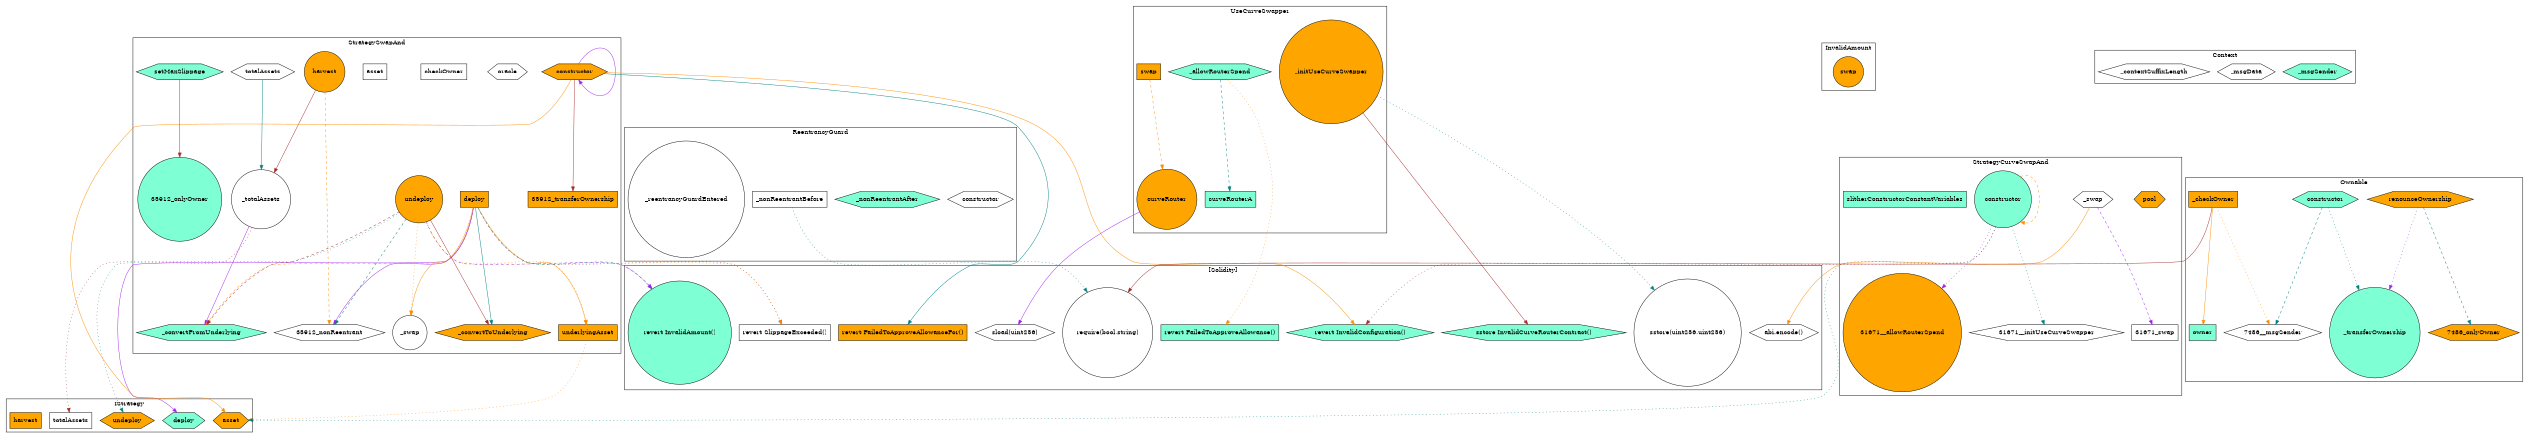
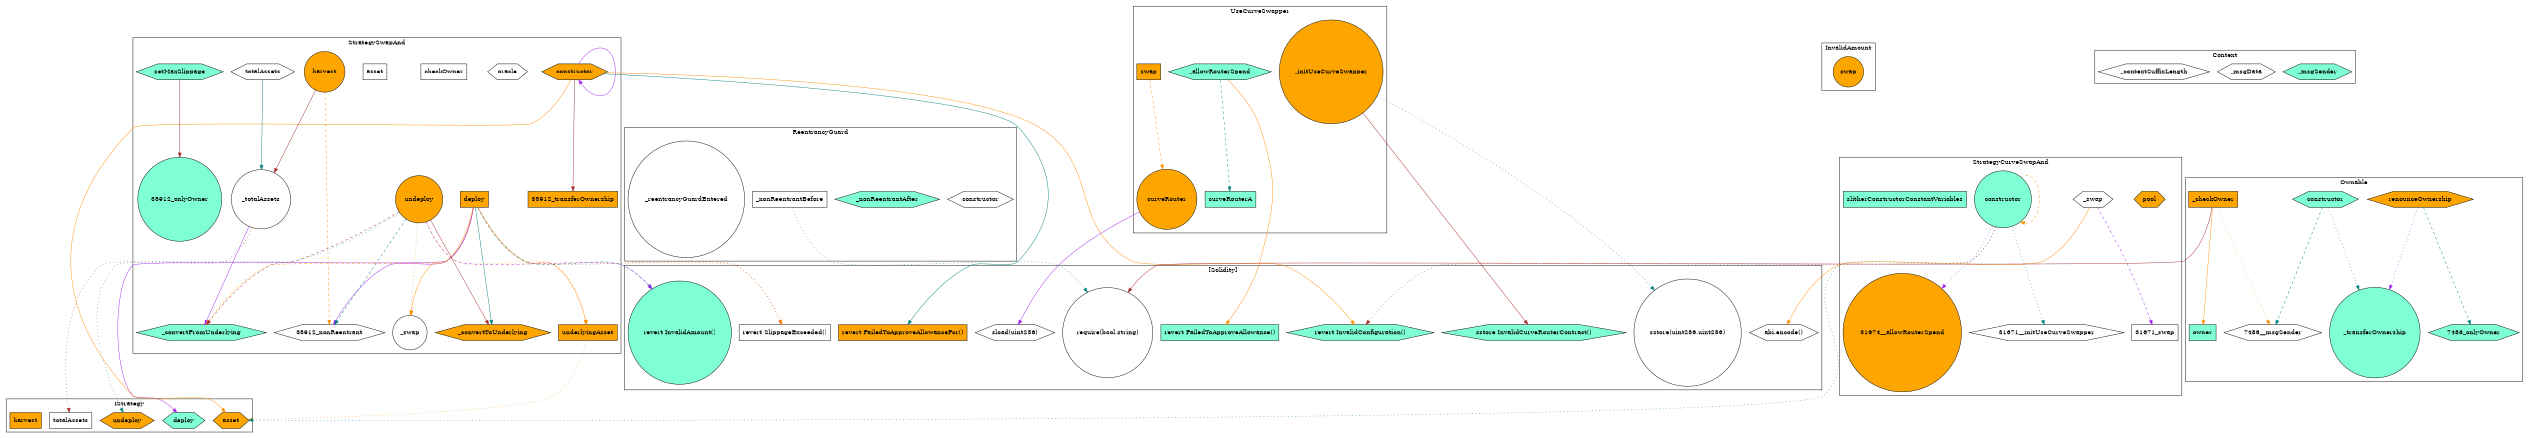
(1272, 199) -> (1272, 199)
(1902, 333) -> (1902, 333)
(2474, 333) -> (2474, 333)
